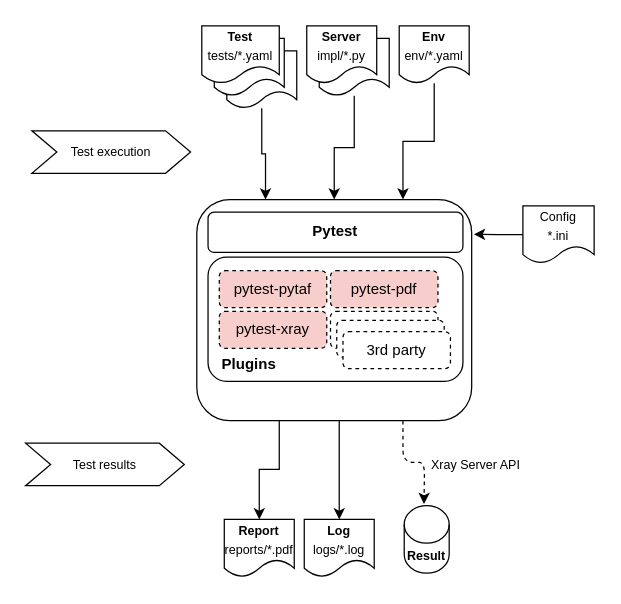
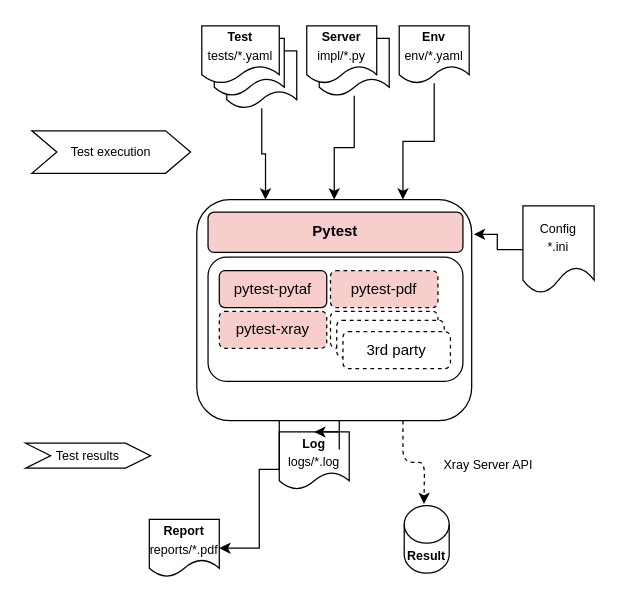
(336, 232) -> (336, 232)
(559, 234) -> (559, 249)
(273, 289) -> (273, 289)
(249, 365) -> none
(105, 464) -> (88, 456)
(476, 464) -> (489, 464)
(259, 548) -> (184, 548)
(339, 548) -> (314, 461)
